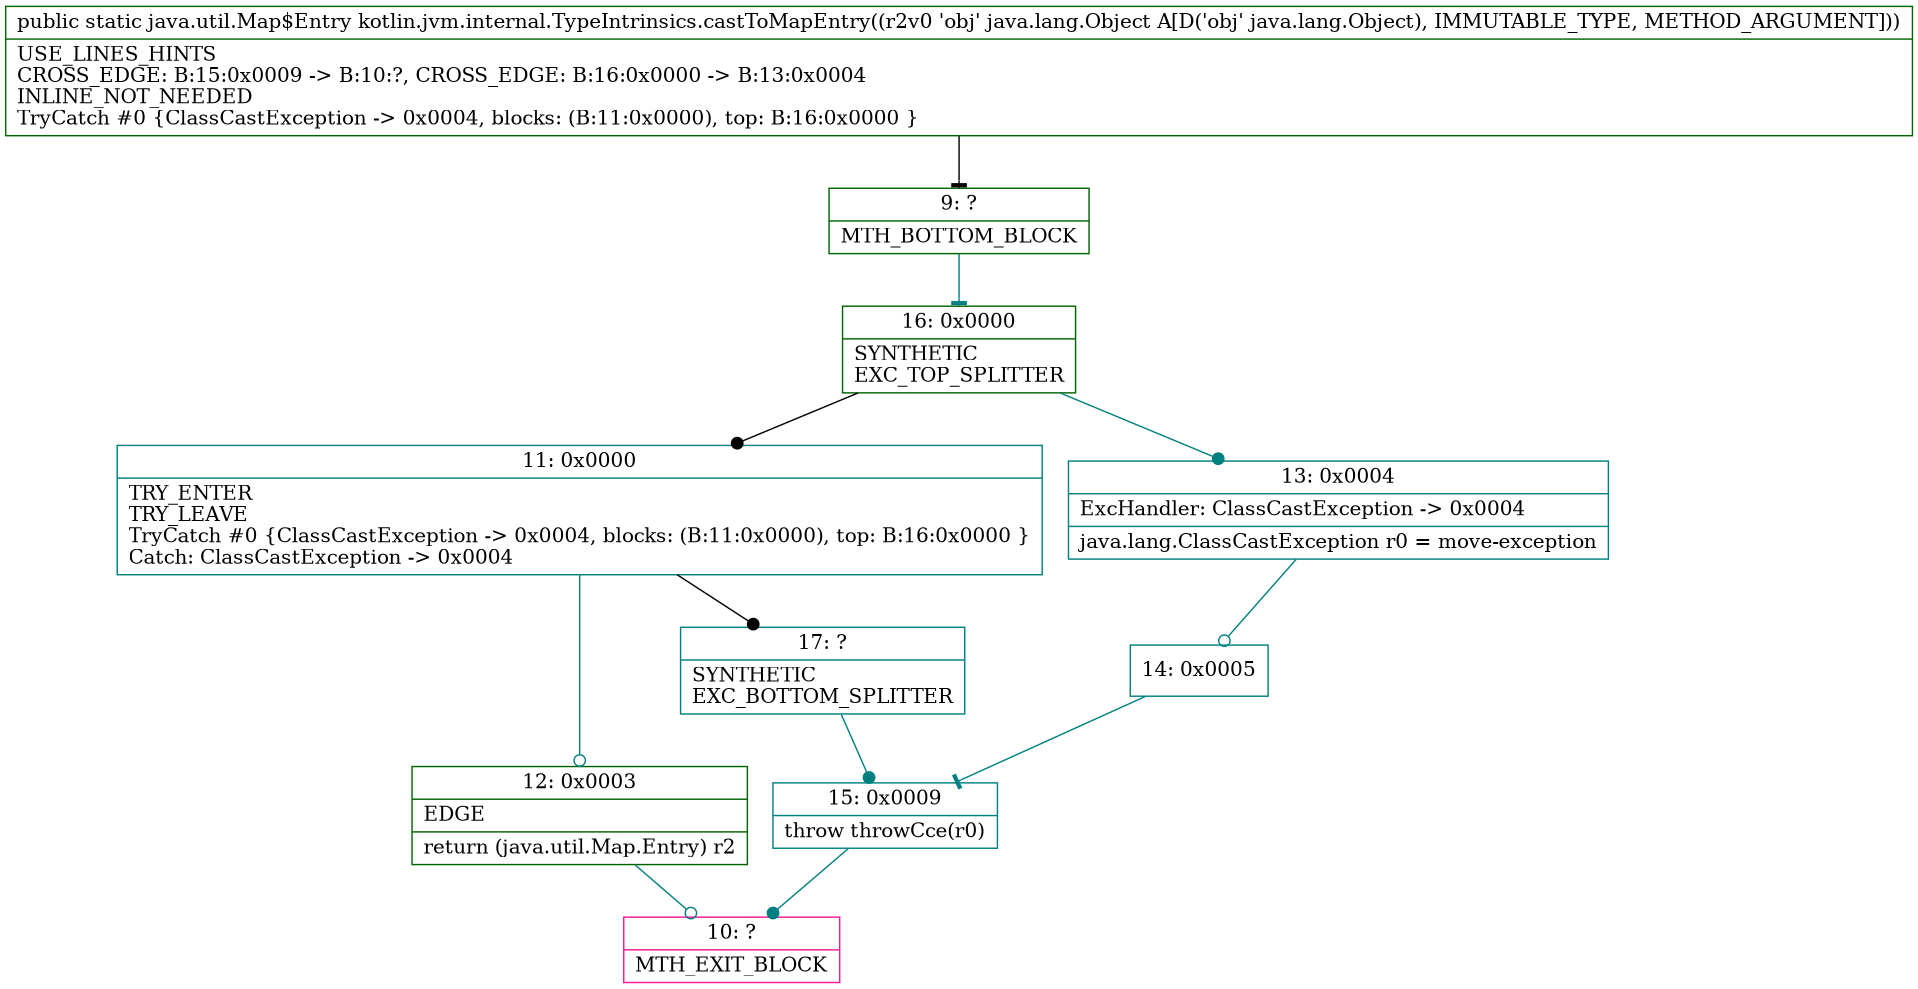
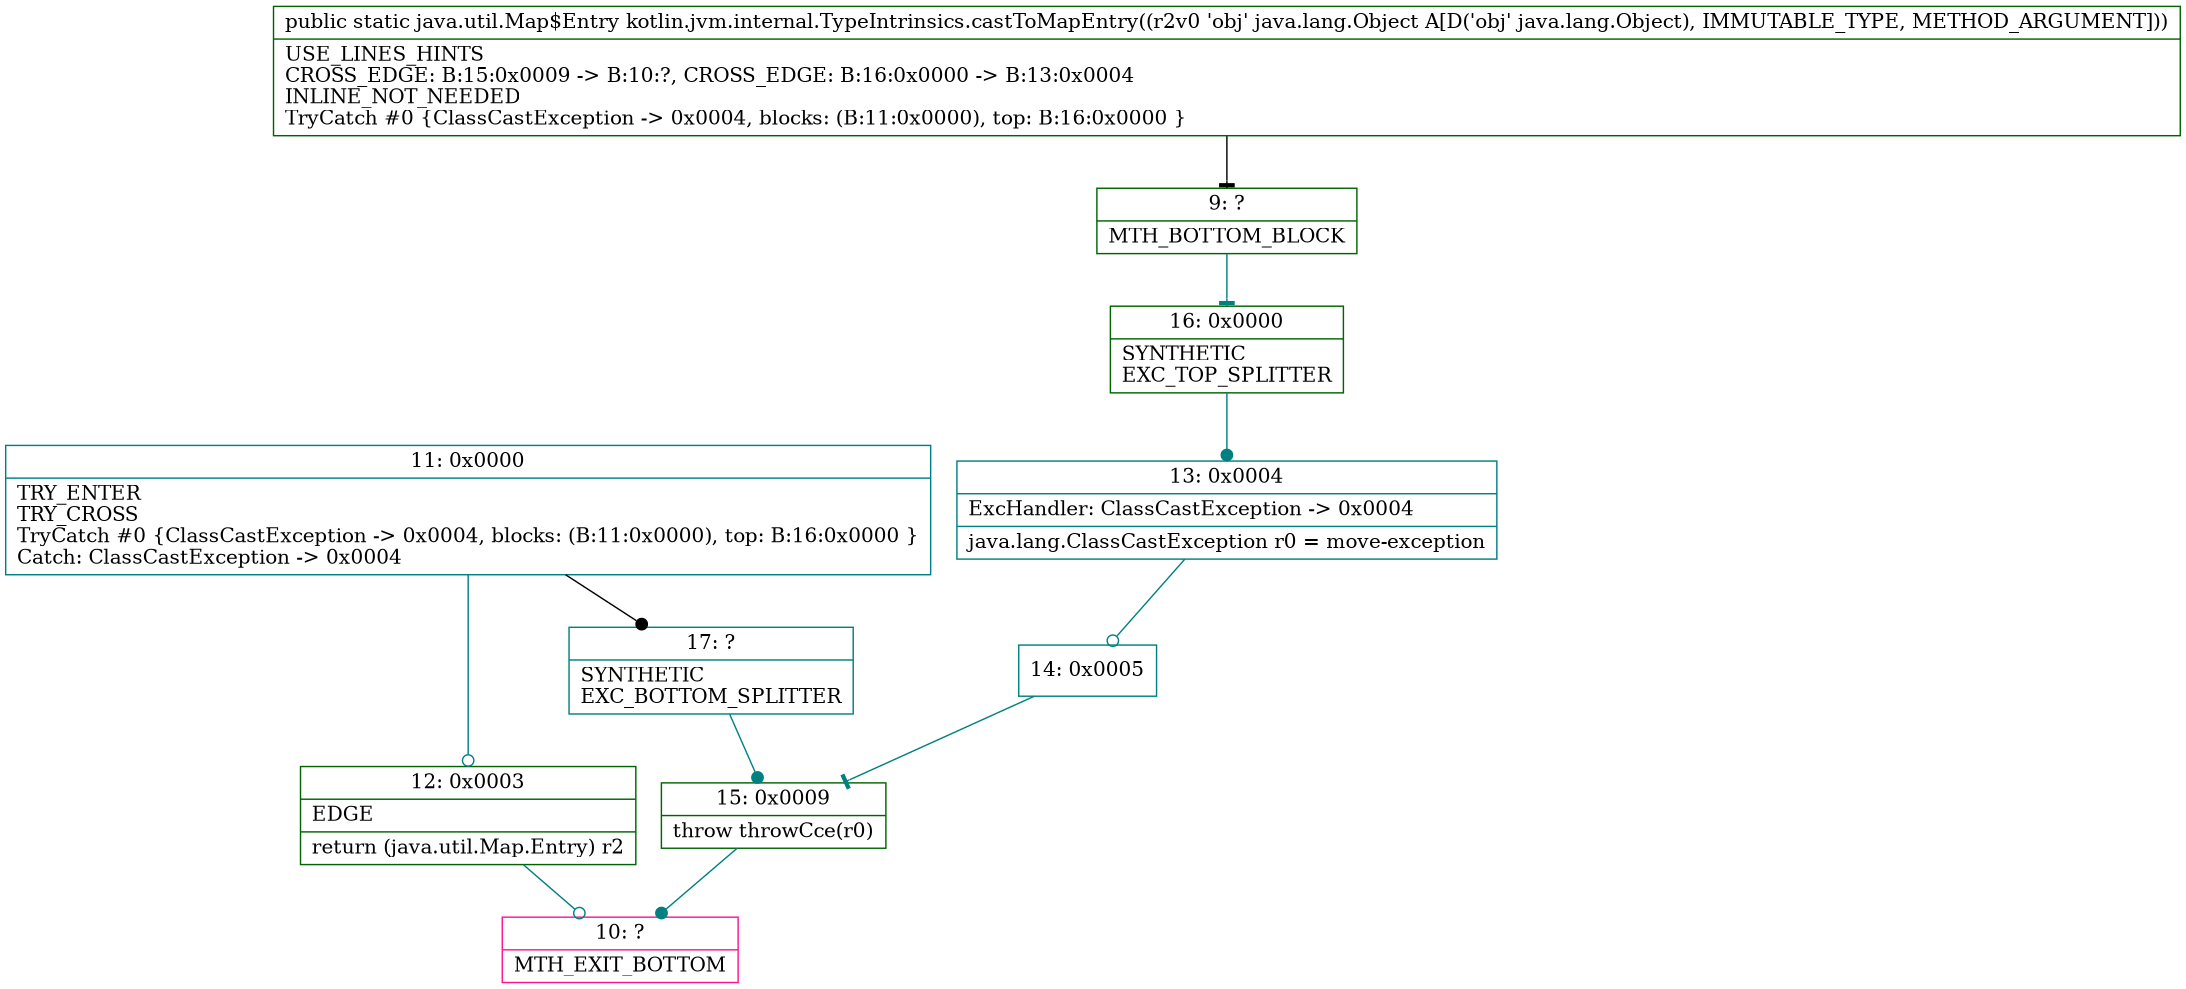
(800, 417) -> none
(189, 515) -> (78, 515)
(885, 816) -> (774, 816)
(732, 965) -> (620, 965)
